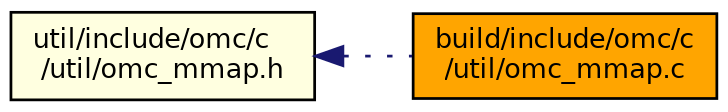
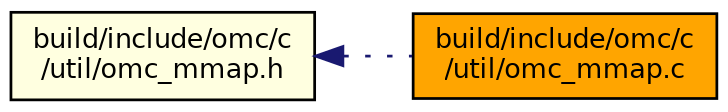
(163, 56) -> (163, 56)
